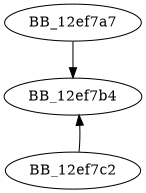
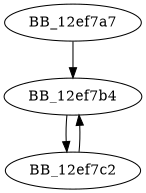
none -> (66, 128)
